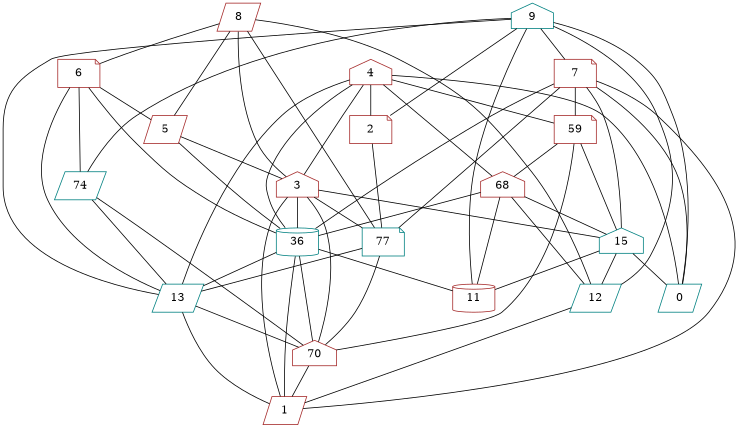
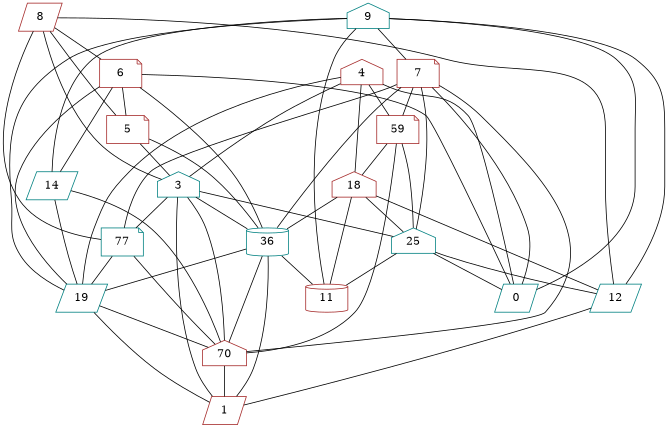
none -> (356, 93)
(165, 130) -> (128, 130)
(371, 130) -> none
(284, 145) -> none
(80, 186) -> (52, 186)
(297, 186) -> (178, 186)
(503, 186) -> (354, 186)
(621, 242) -> (413, 242)
(178, 298) -> (82, 298)
(657, 344) -> (537, 315)
